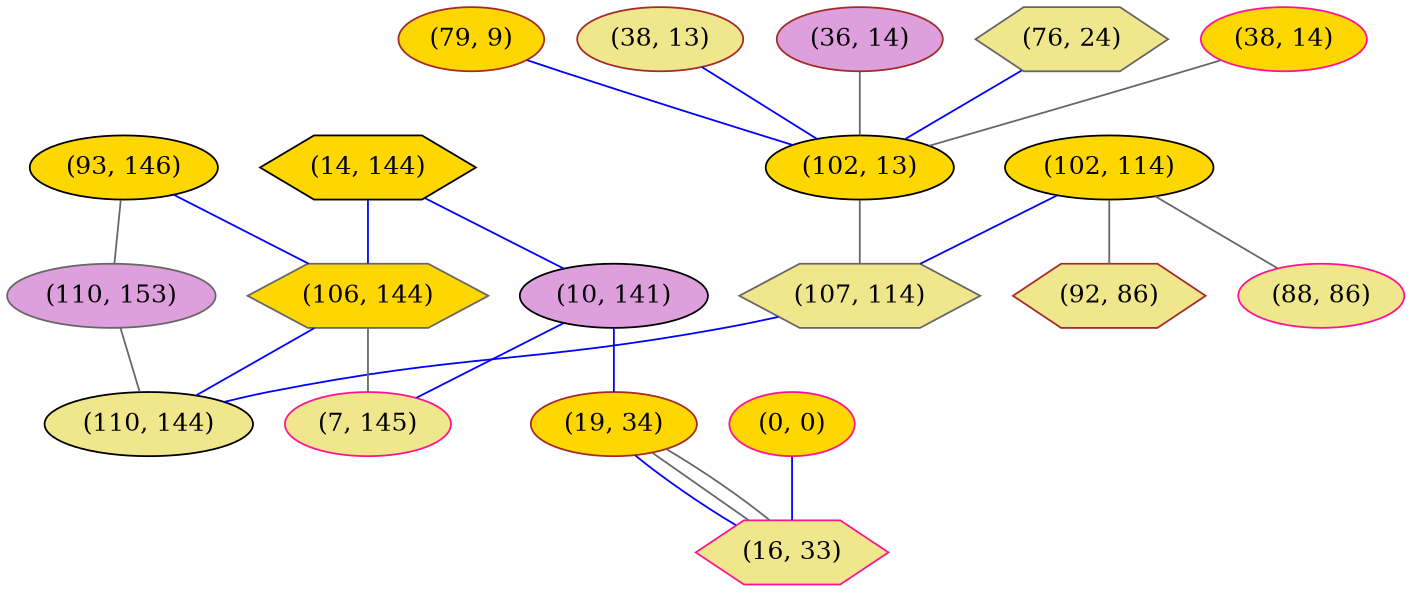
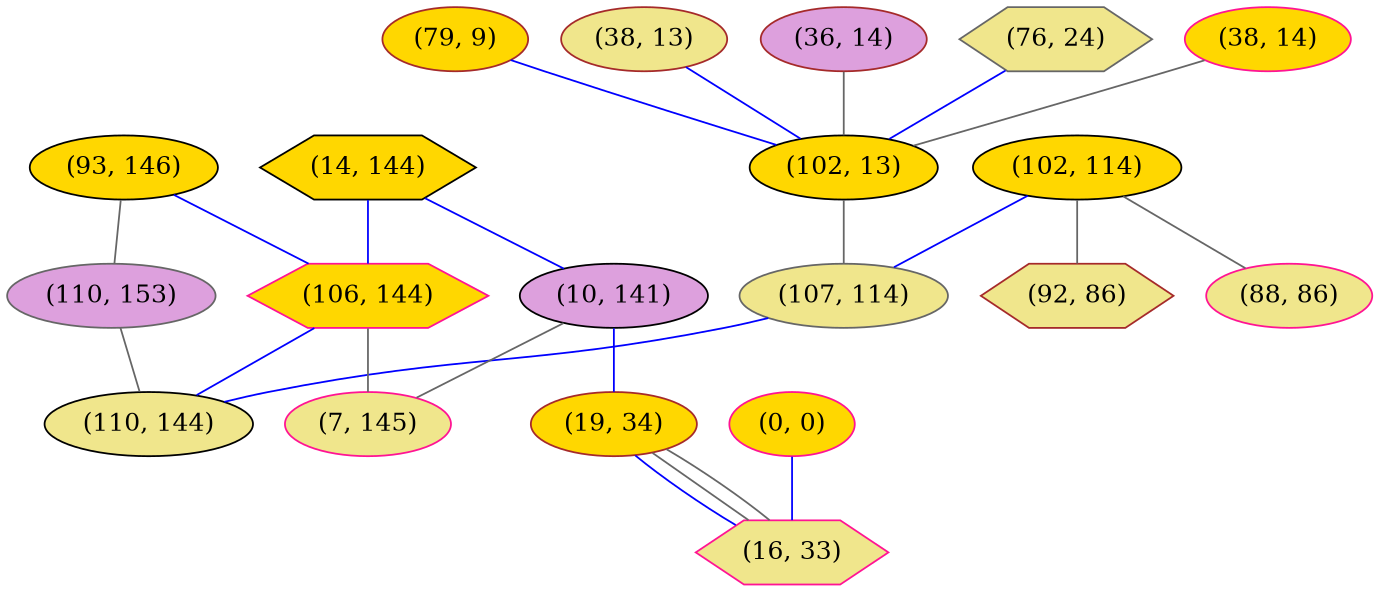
(368, 296) -> (368, 296)
(860, 296) -> (844, 296)
(464, 373) -> (519, 345)
